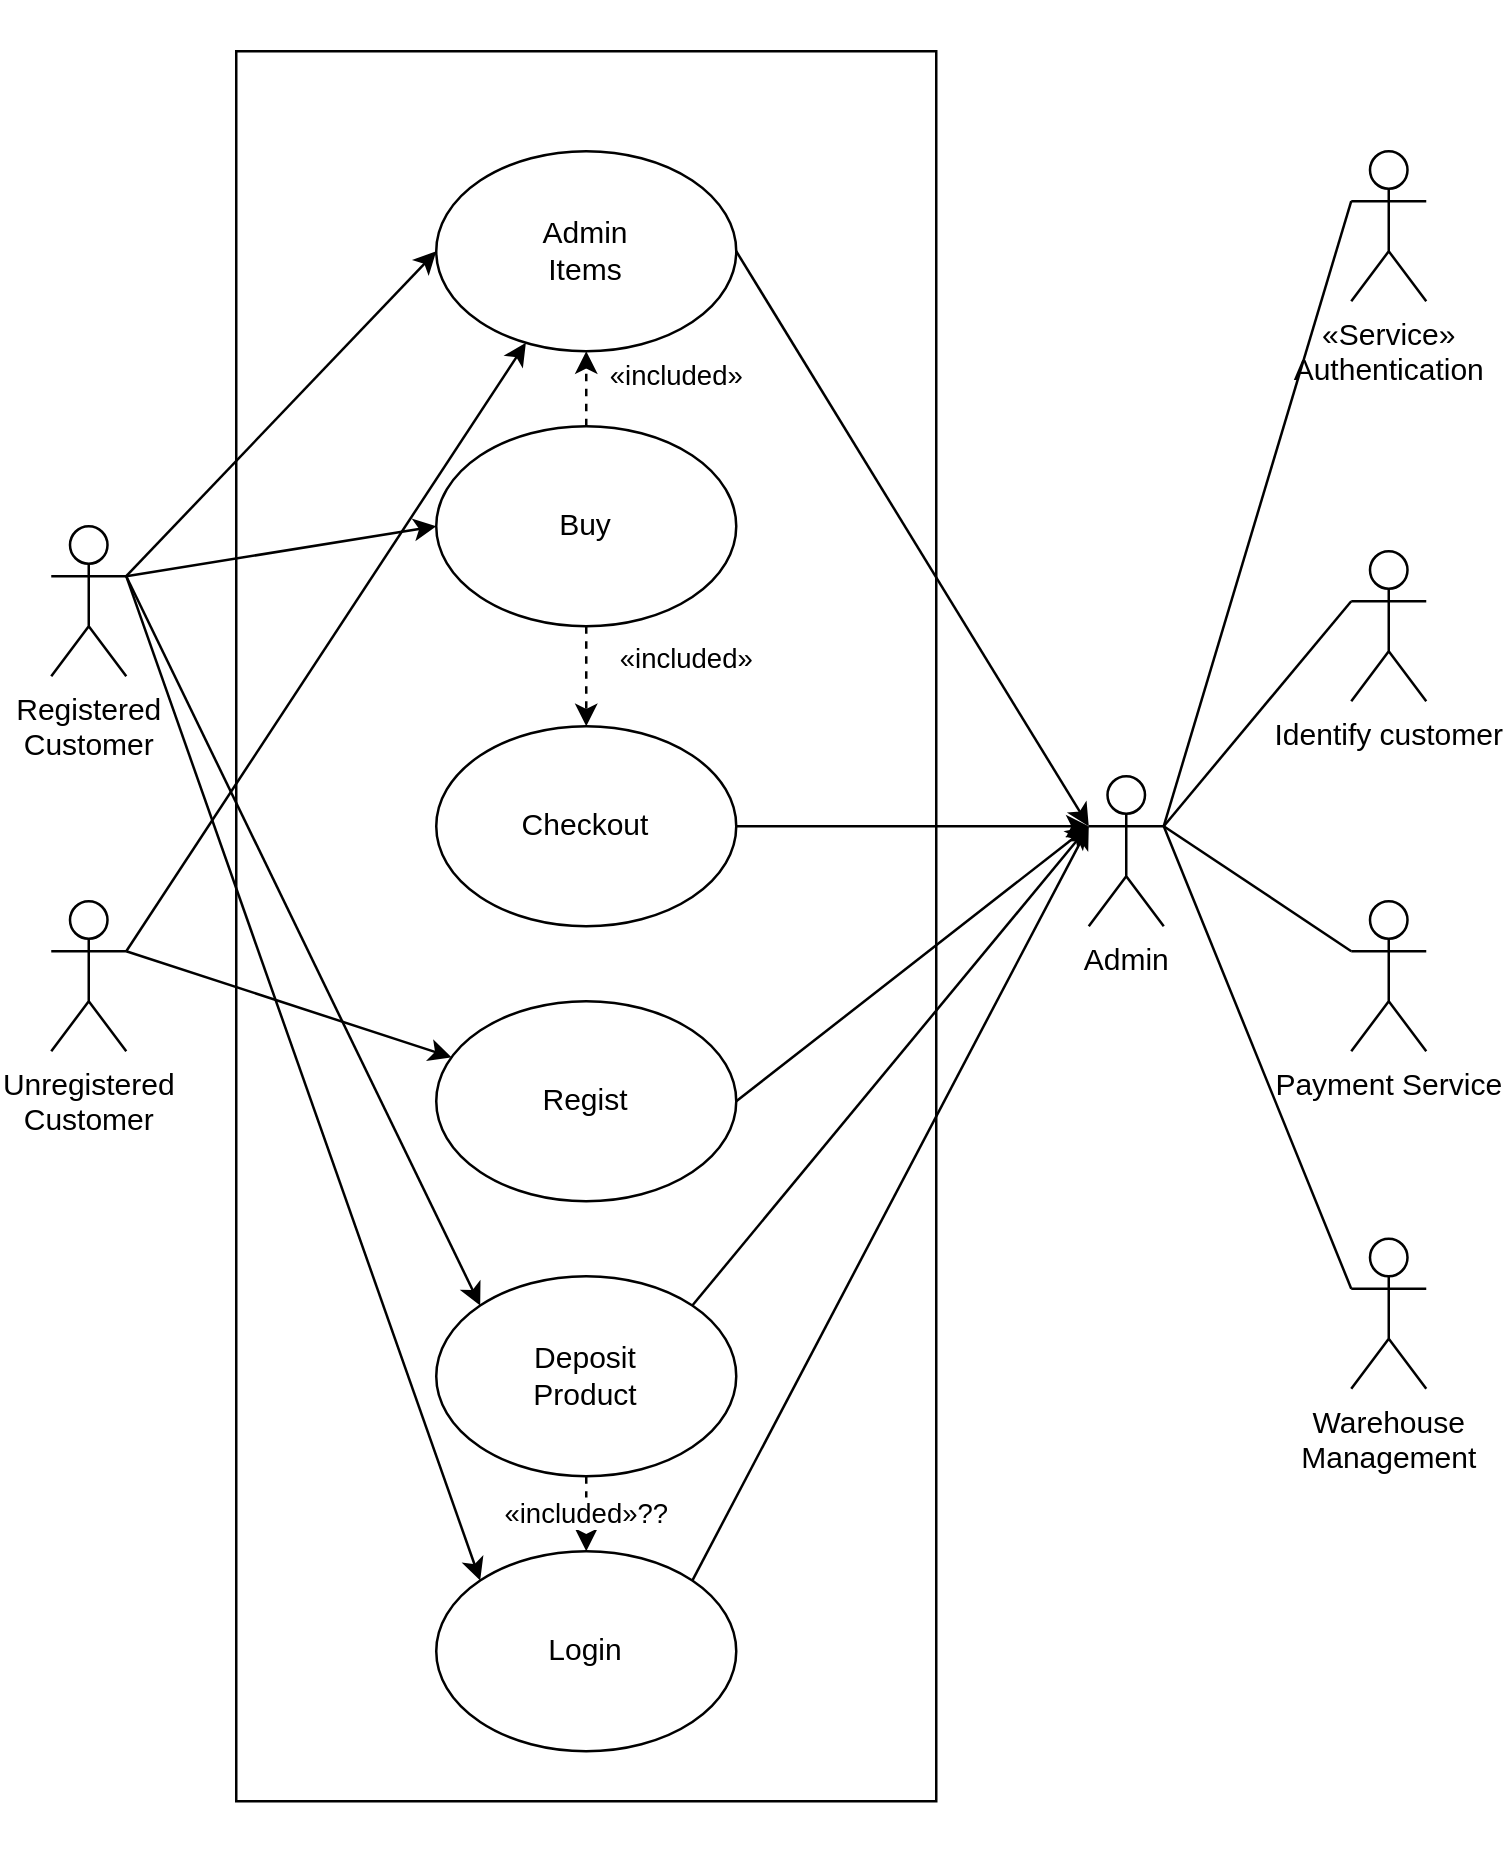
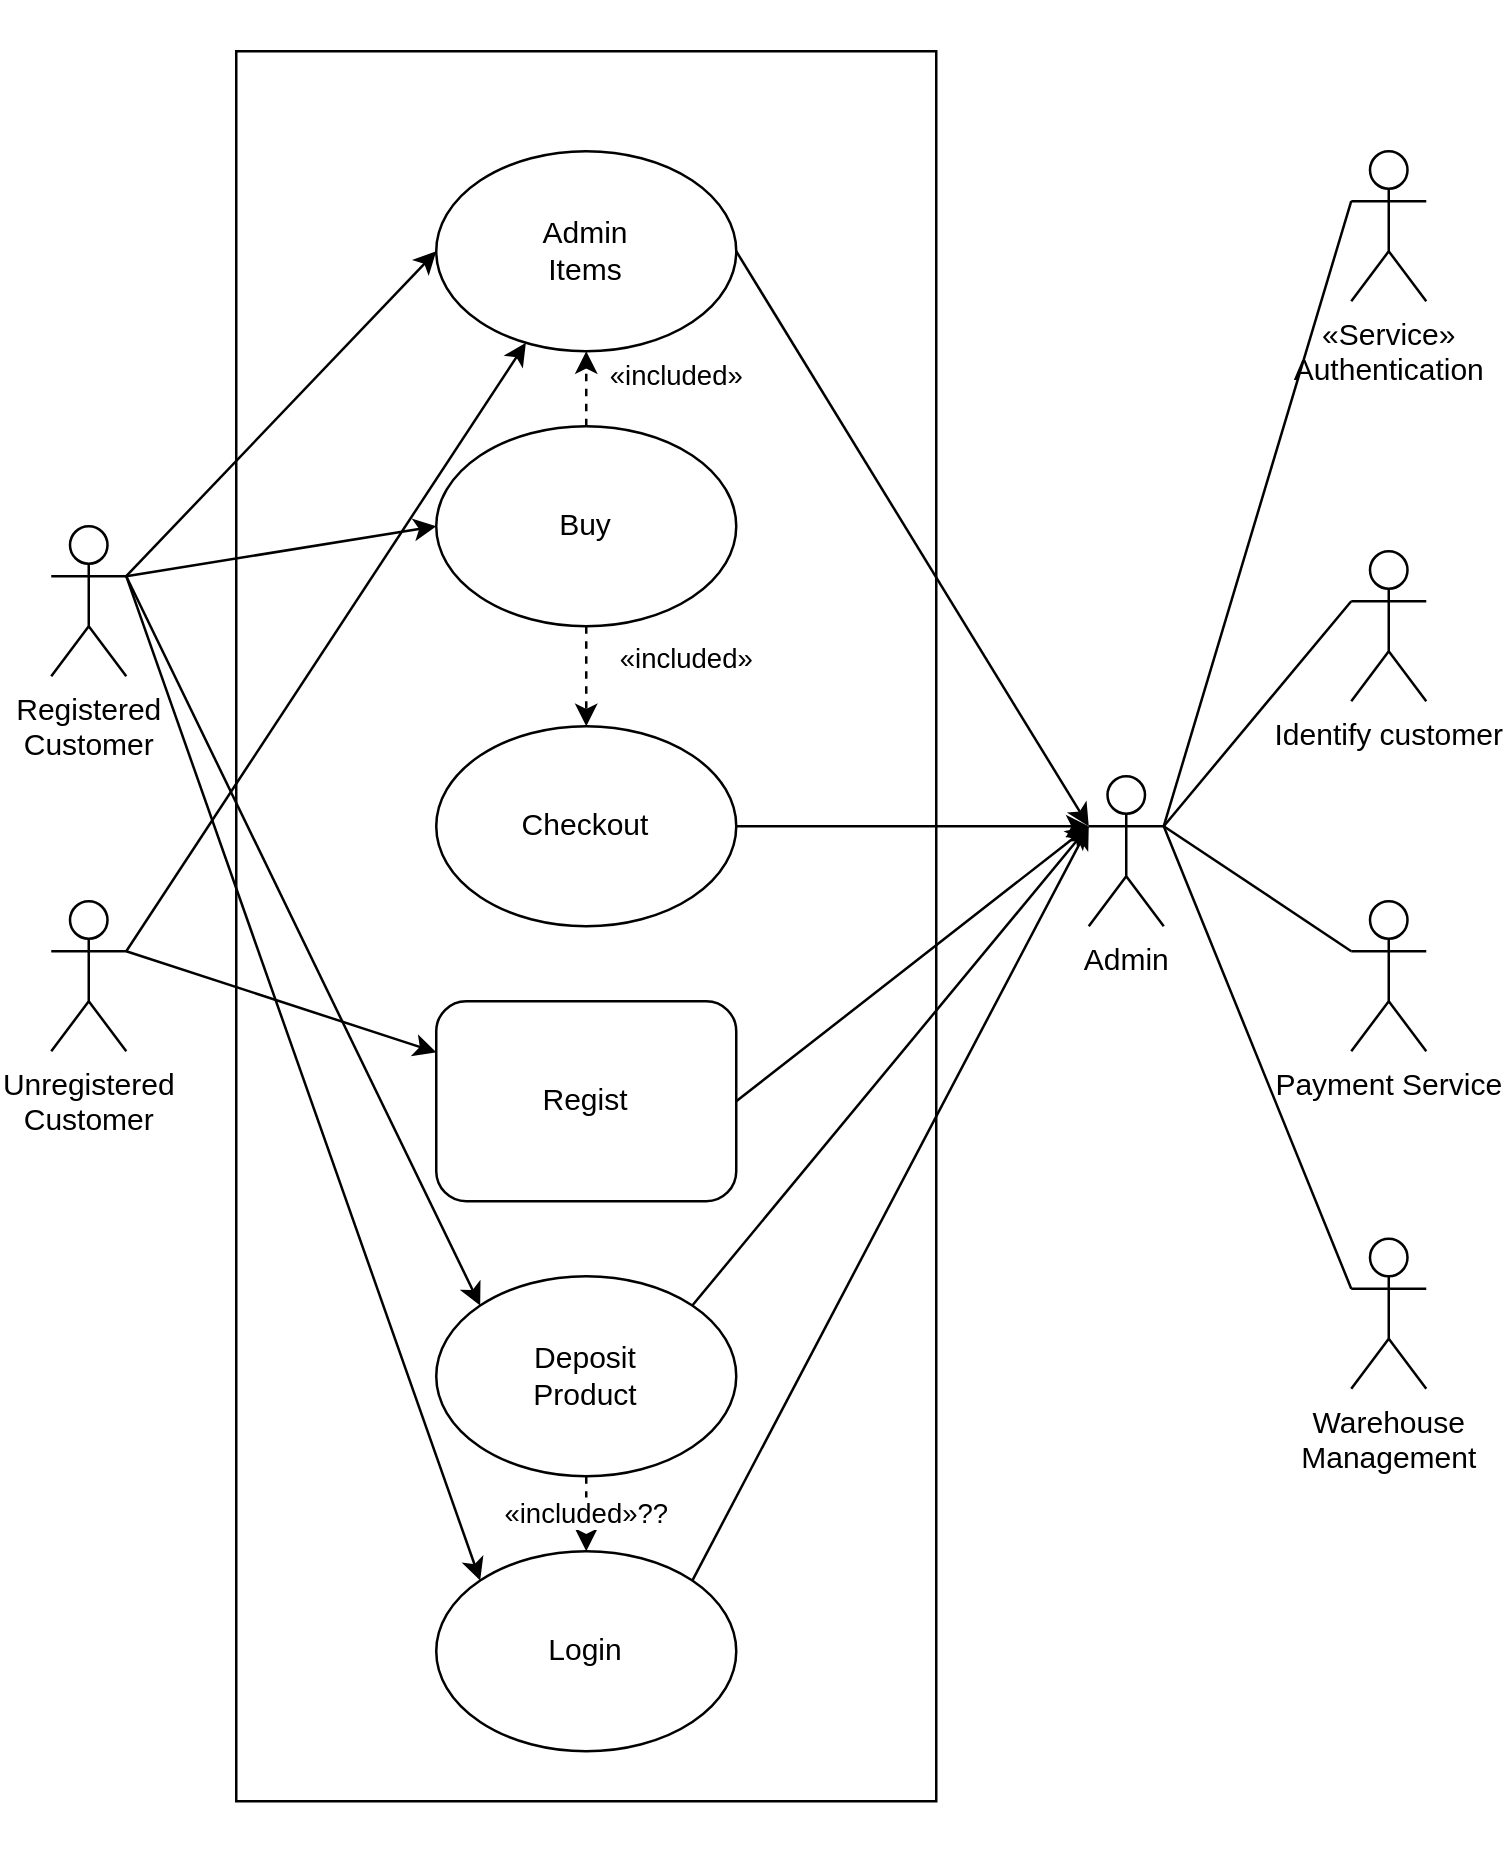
(586, 1101) -> (586, 1101)
